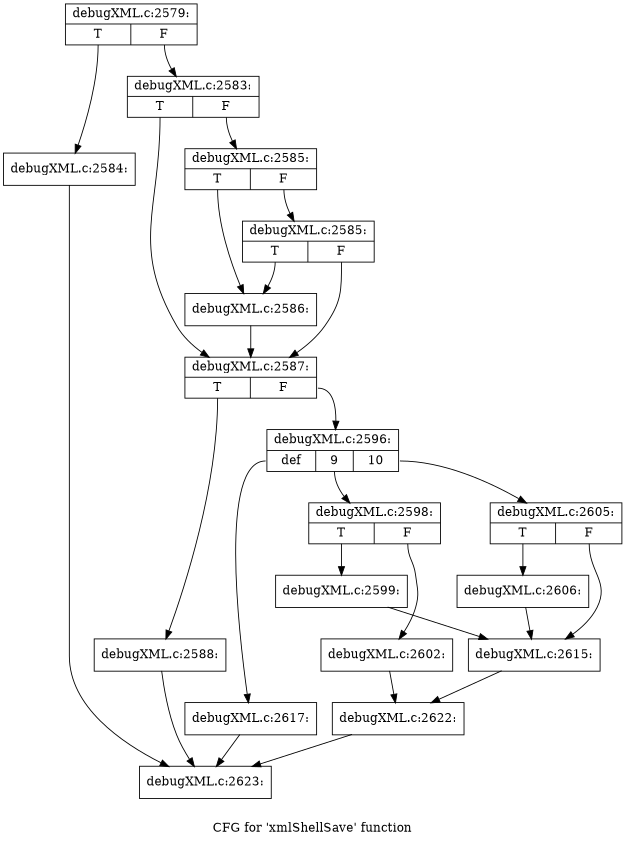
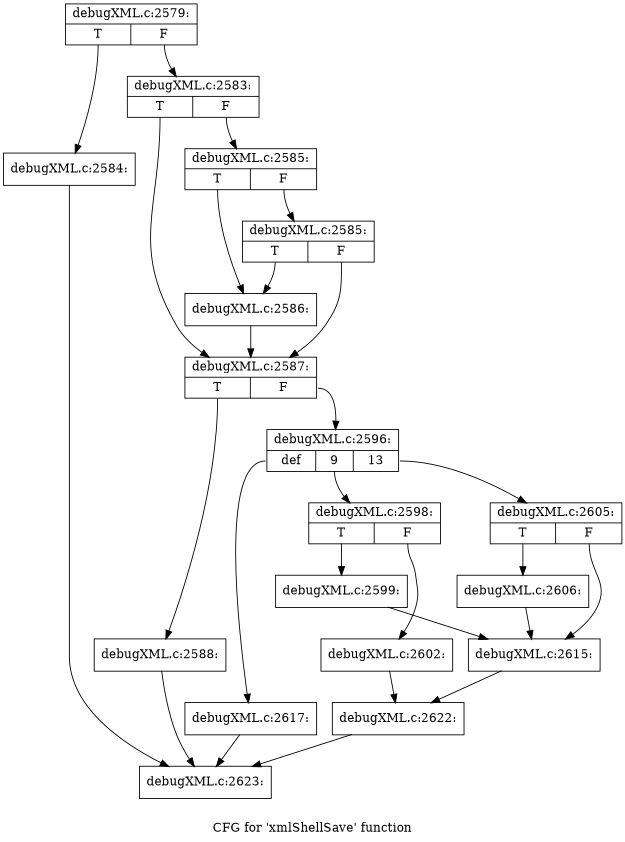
(376, 461) -> (376, 461)
